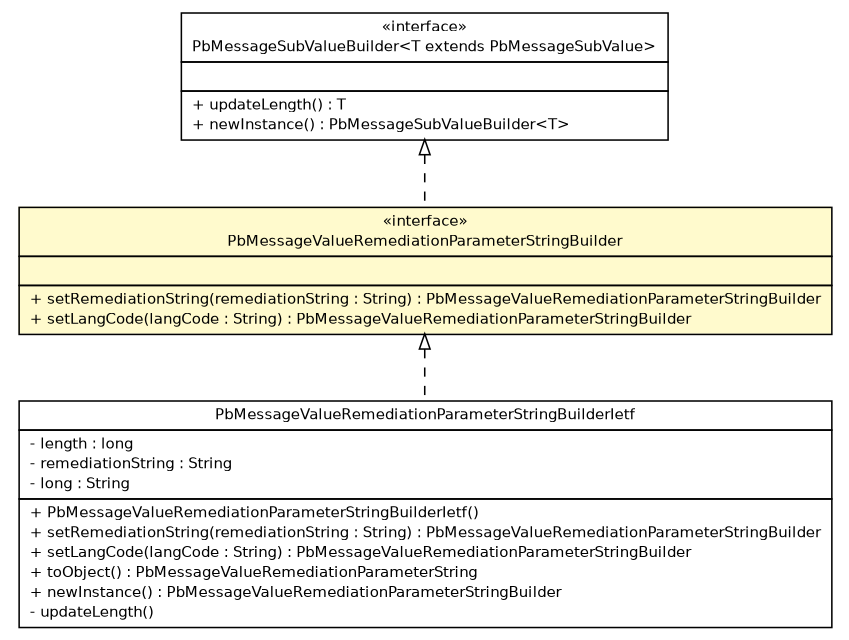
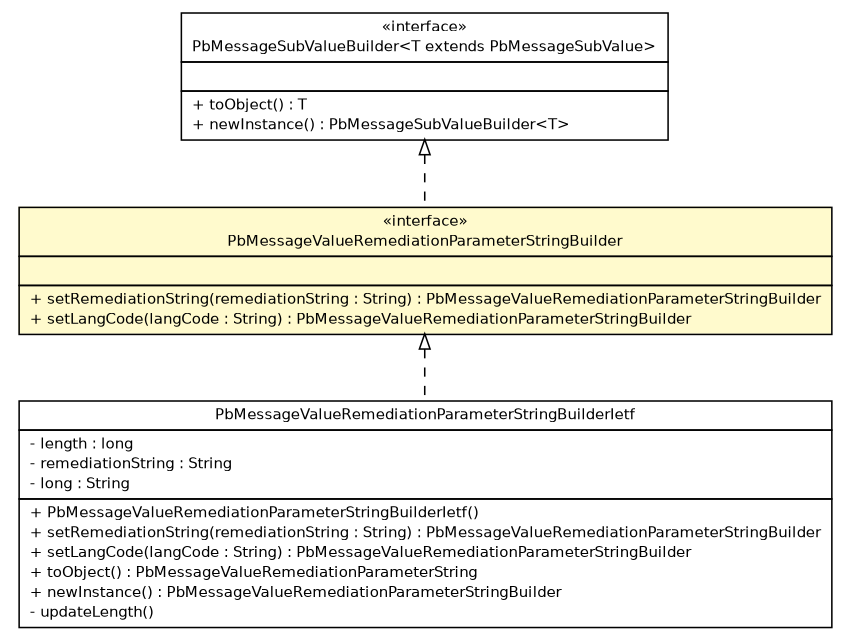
(269, 105) -> (250, 105)
